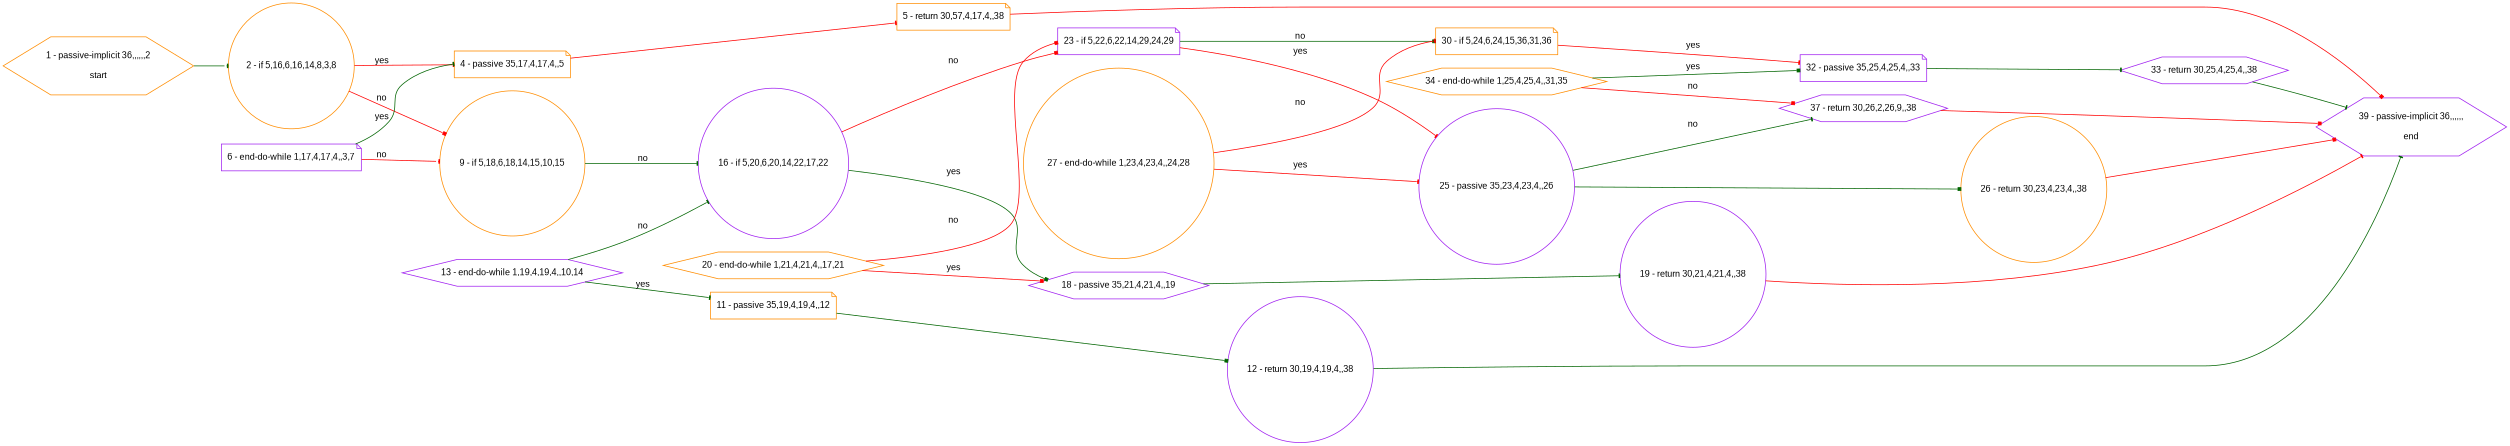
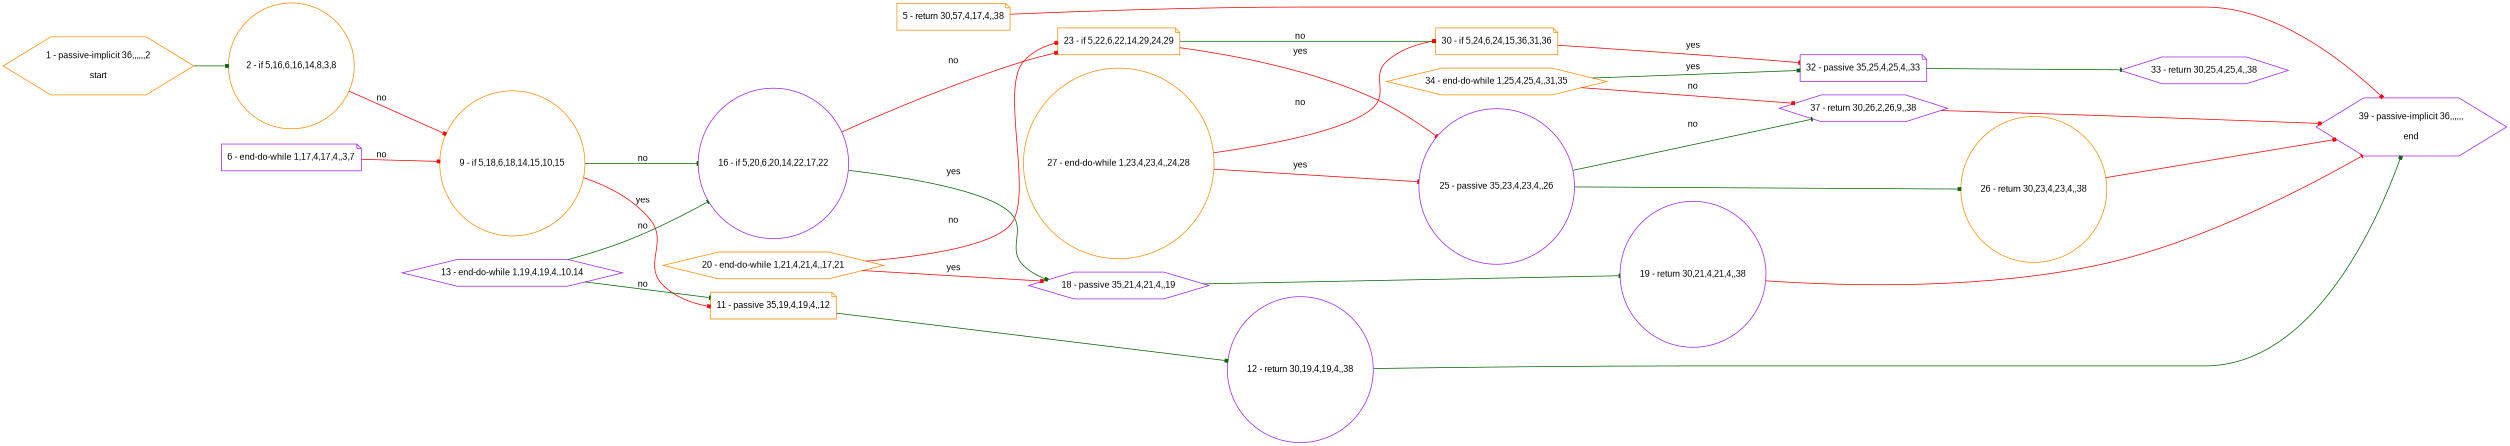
(1119, 41) -> (1119, 41)
(512, 64) -> none
(209, 66) -> (209, 66)
(2299, 94) -> none
(1345, 123) -> (1345, 123)
(399, 160) -> (399, 160)
none -> (657, 237)
(643, 284) -> (643, 284)
(1940, 366) -> (1940, 366)
